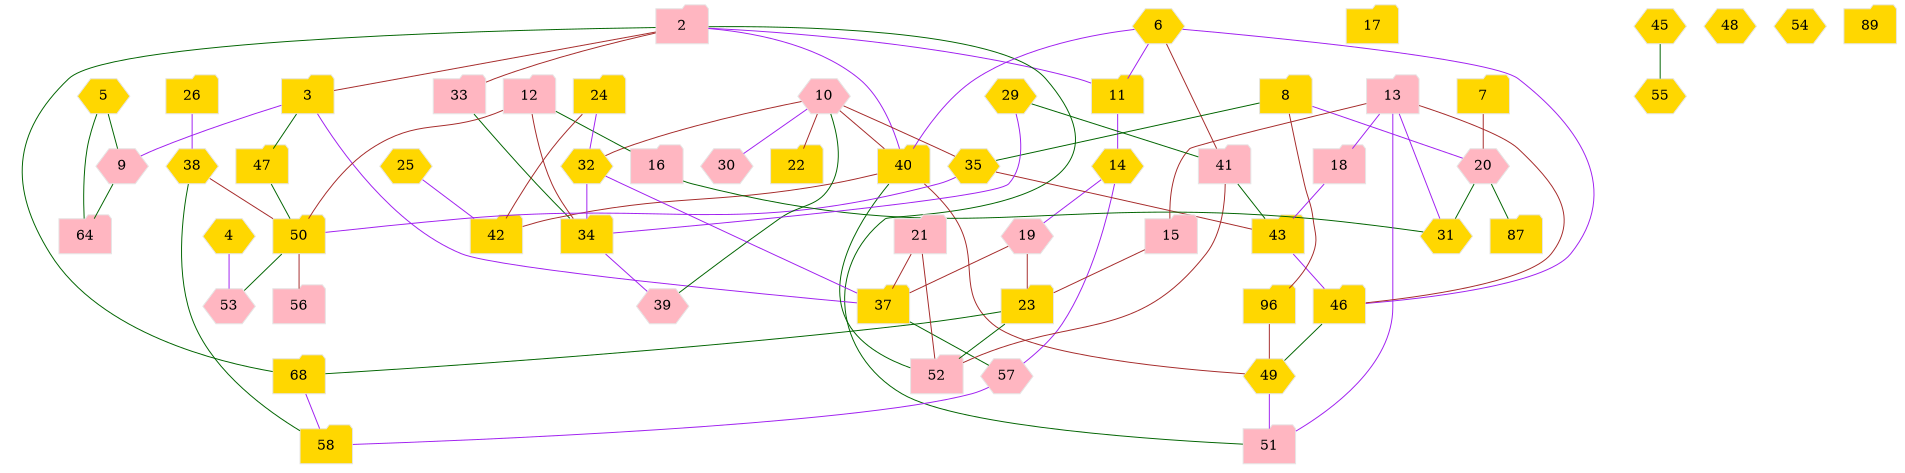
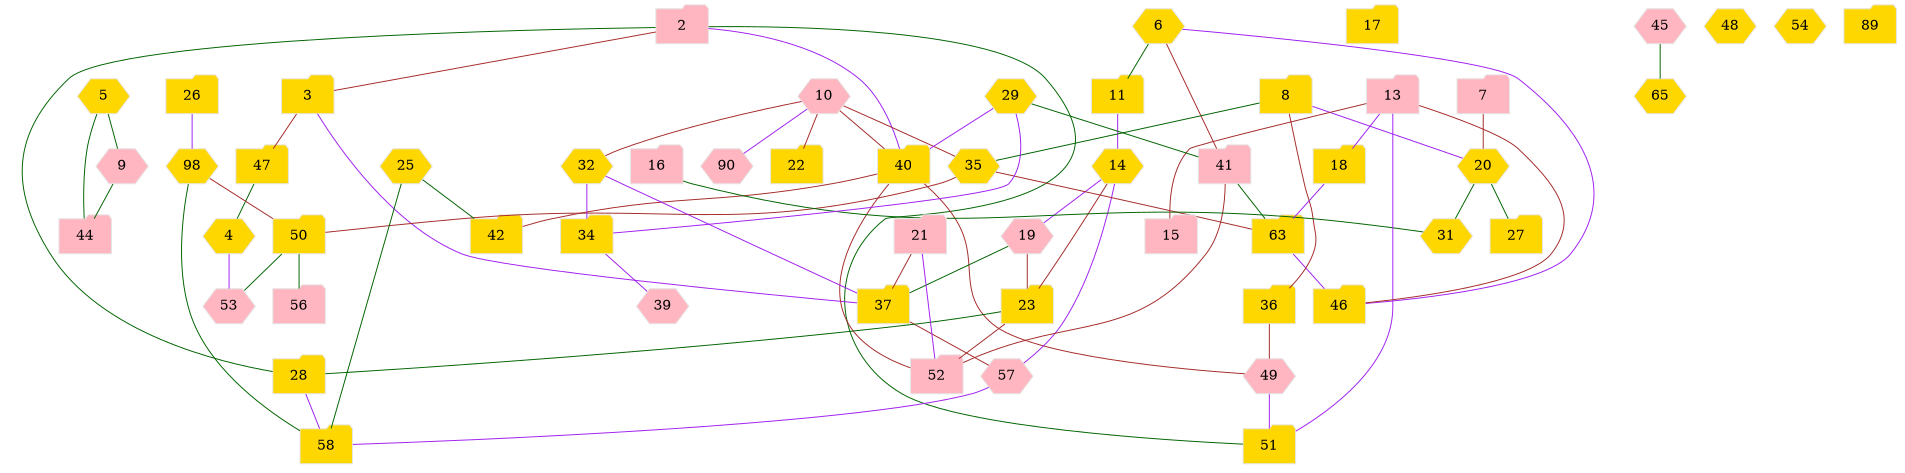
(1660, 26) -> (1660, 26)
(901, 45) -> none
(1138, 61) -> (1138, 61)
(996, 67) -> (961, 129)
(459, 96) -> none
(529, 96) -> none
(599, 96) -> none
(1483, 96) -> (1483, 96)
(1660, 96) -> (1660, 96)
(210, 129) -> none
(285, 131) -> (285, 131)
(192, 166) -> (192, 166)
(727, 166) -> (727, 166)
(1339, 166) -> (1339, 166)
(1420, 166) -> none
(1483, 166) -> (1483, 166)
(448, 199) -> (448, 199)
(281, 201) -> (243, 207)
(642, 214) -> (642, 214)
(768, 227) -> none
(85, 236) -> (85, 236)
(1278, 236) -> (1278, 236)
(1516, 236) -> (1516, 236)
(959, 270) -> (959, 270)
(299, 271) -> (299, 271)
(1099, 271) -> (1073, 237)
(841, 275) -> (841, 275)
none -> (366, 306)
(929, 306) -> (929, 306)
(1269, 306) -> (1269, 306)
(982, 341) -> (982, 341)
(1303, 342) -> none
(949, 344) -> (949, 344)
(299, 376) -> (299, 376)
(1269, 376) -> (1269, 376)
(1269, 446) -> (1269, 446)
